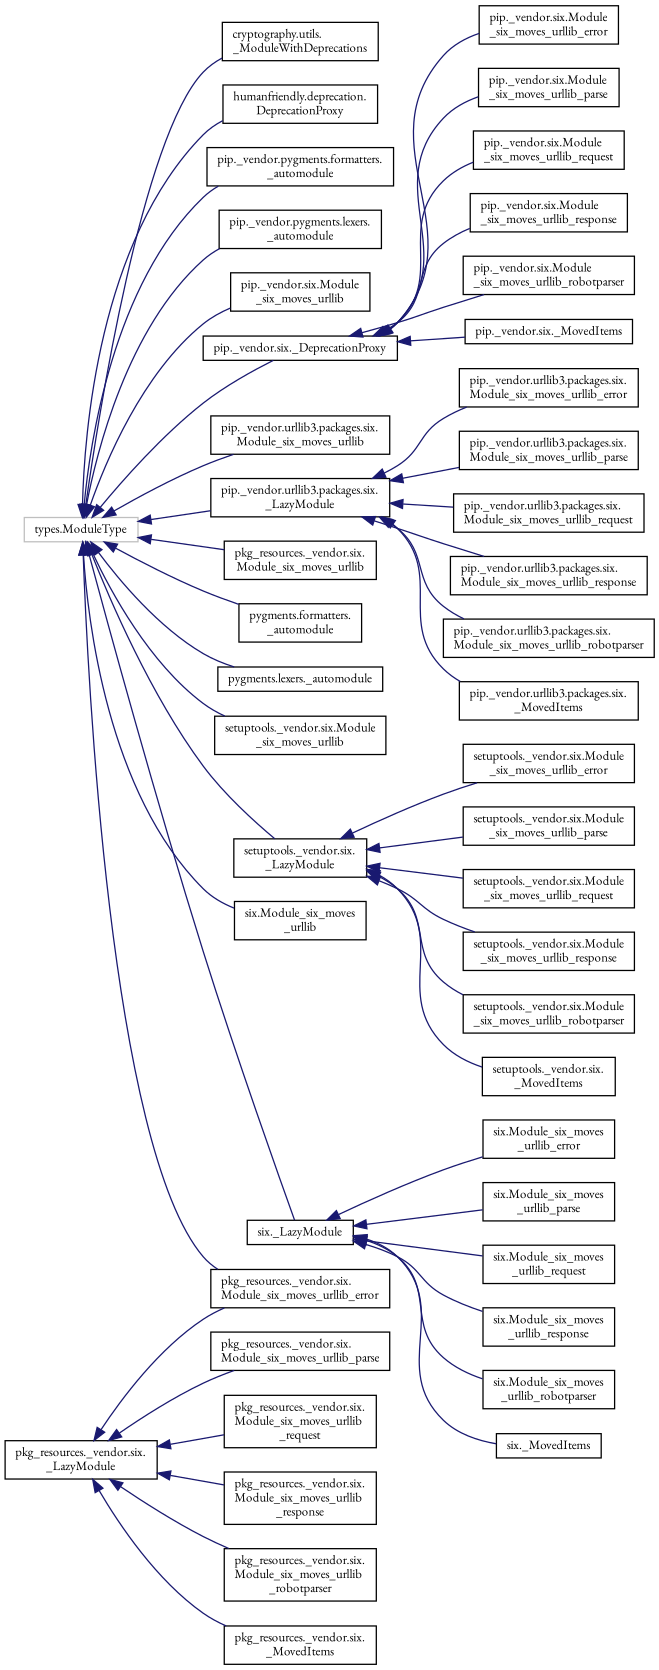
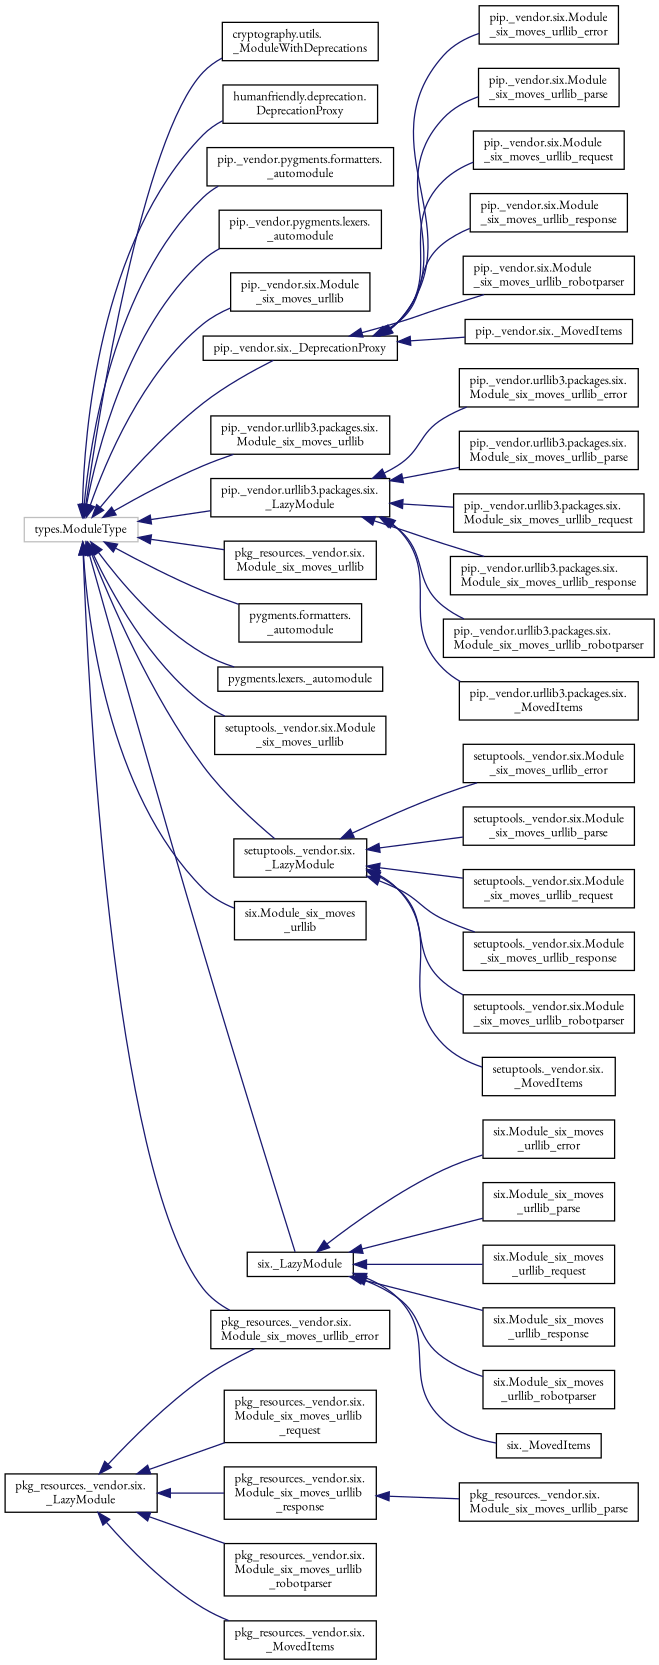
(175, 1398) -> (424, 1498)
